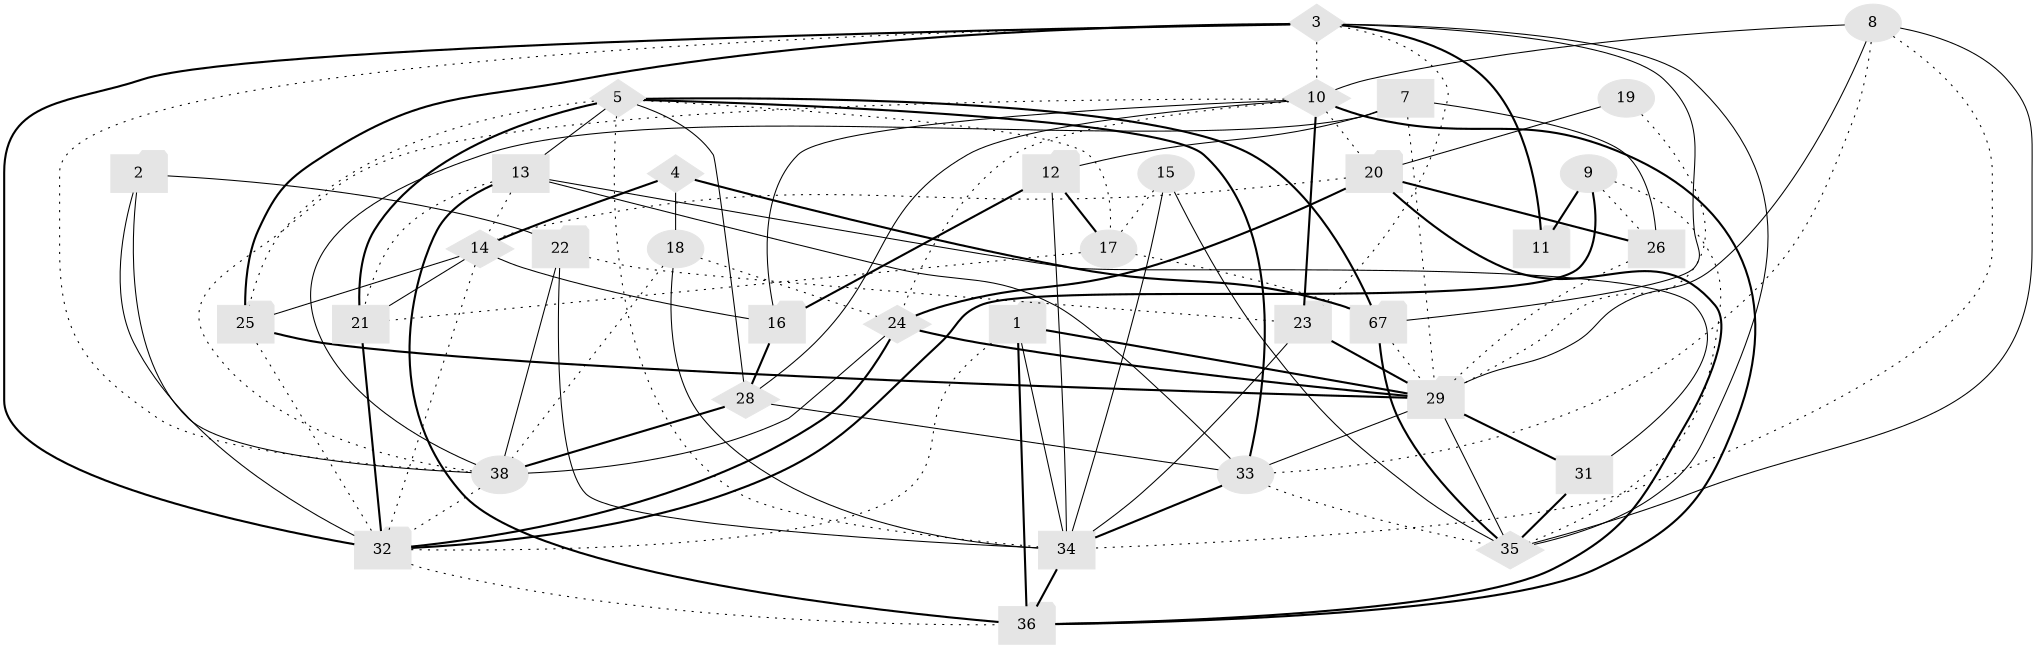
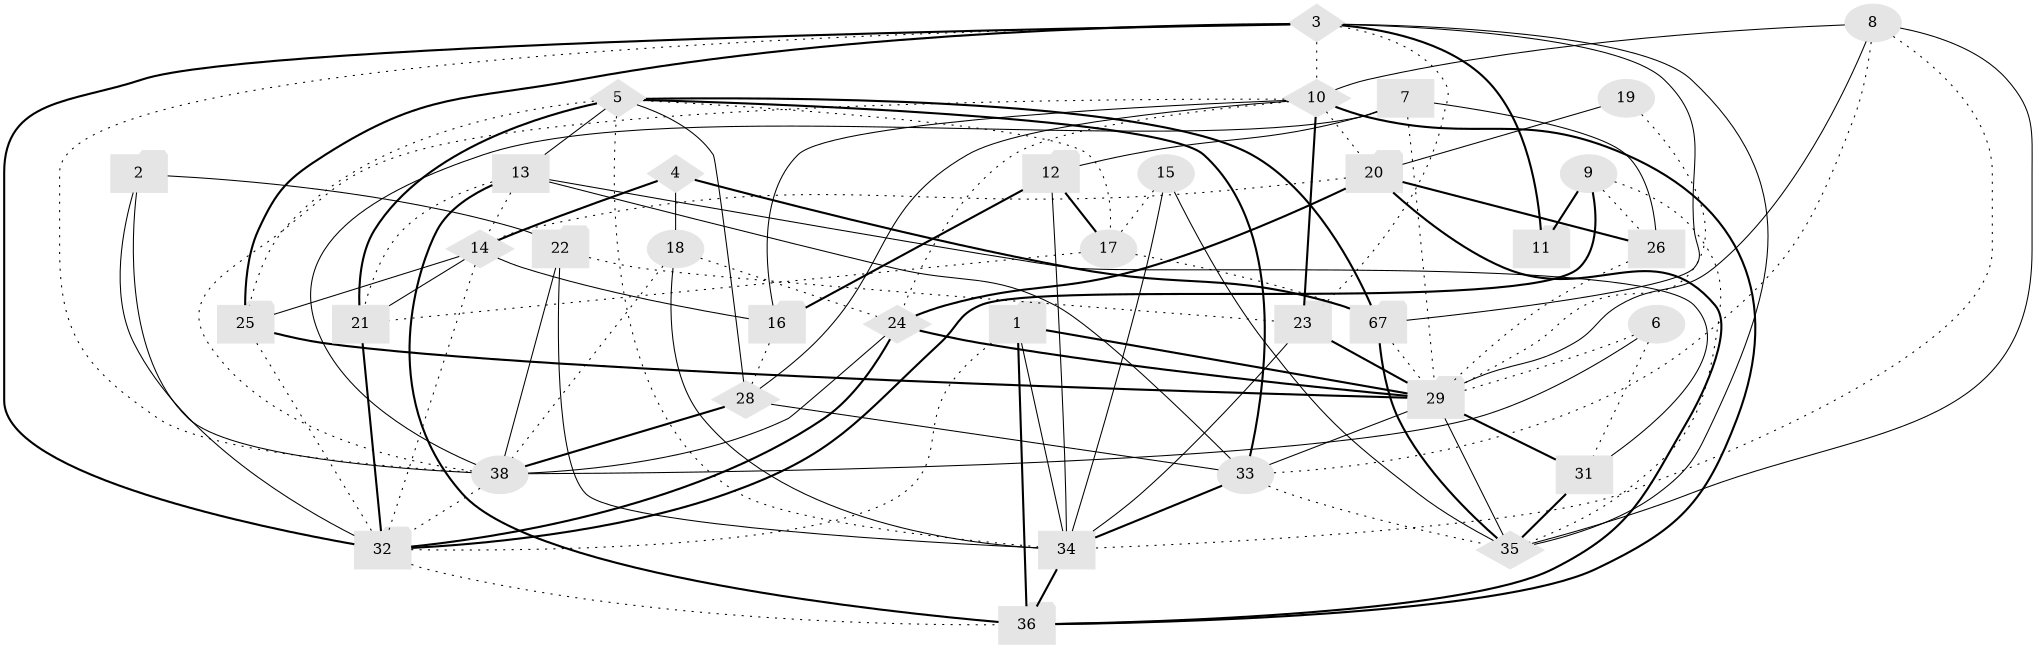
none -> (1657, 324)
(761, 364) -> (761, 364)
